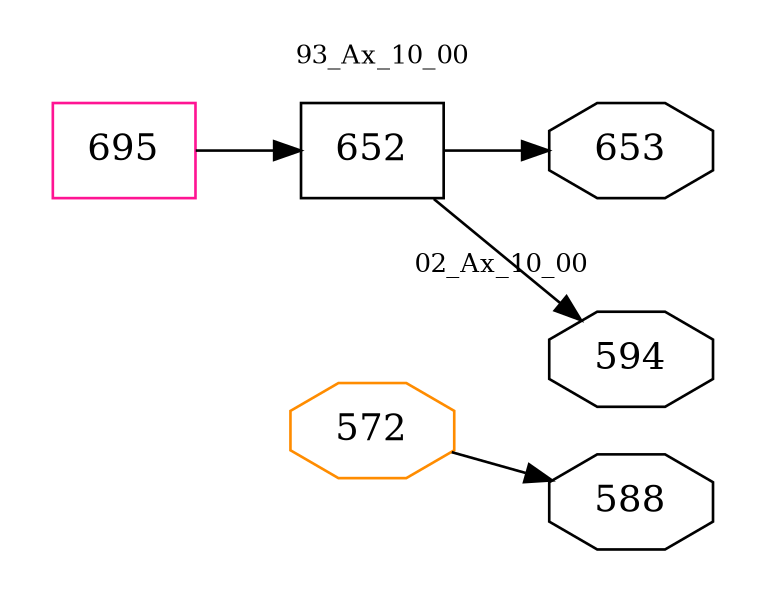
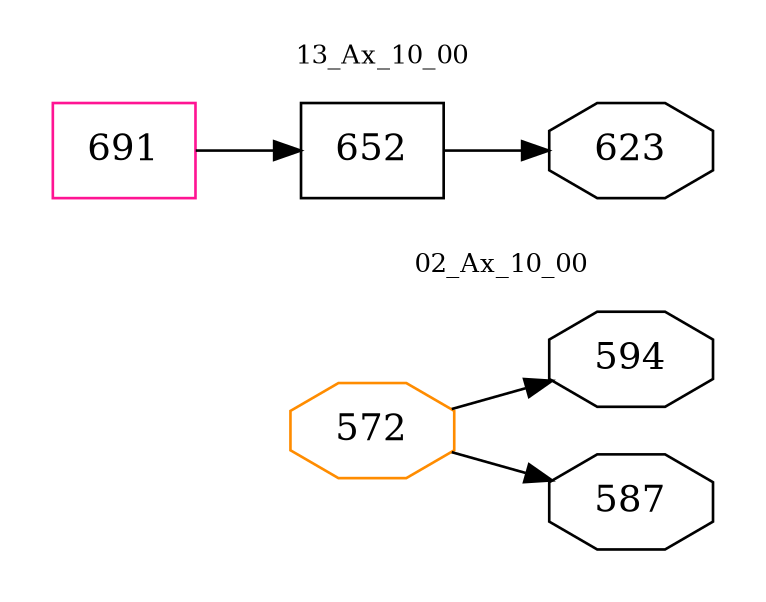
(383, 57) -> (383, 57)
(124, 151) -> (124, 151)
(631, 151) -> (631, 151)
(506, 259) -> (489, 399)
(631, 502) -> (631, 502)
